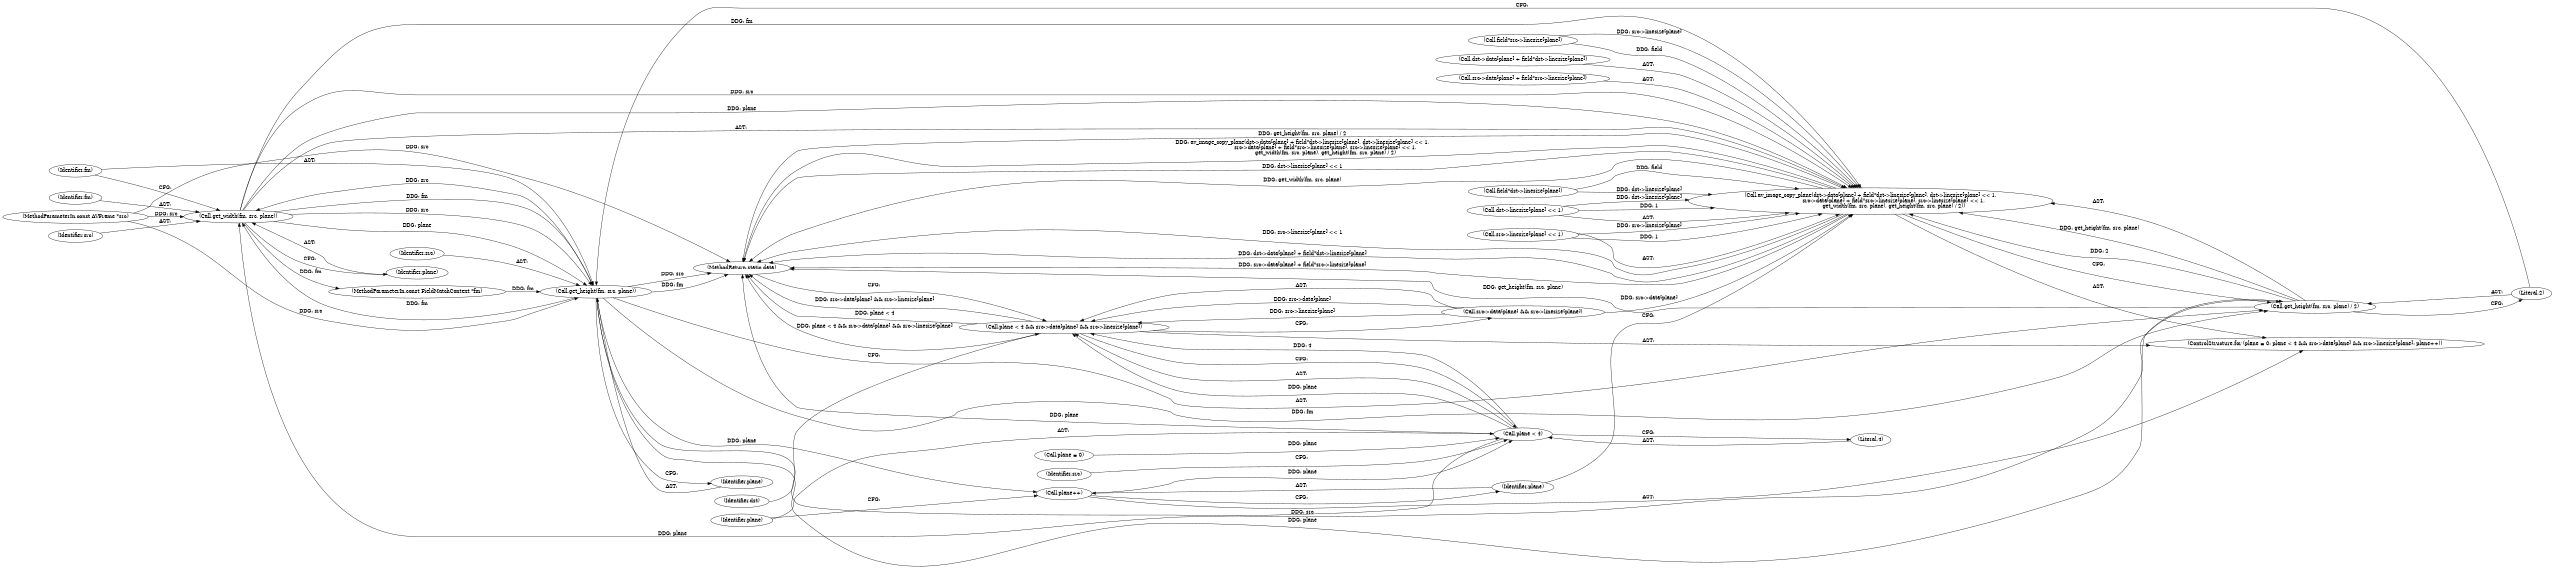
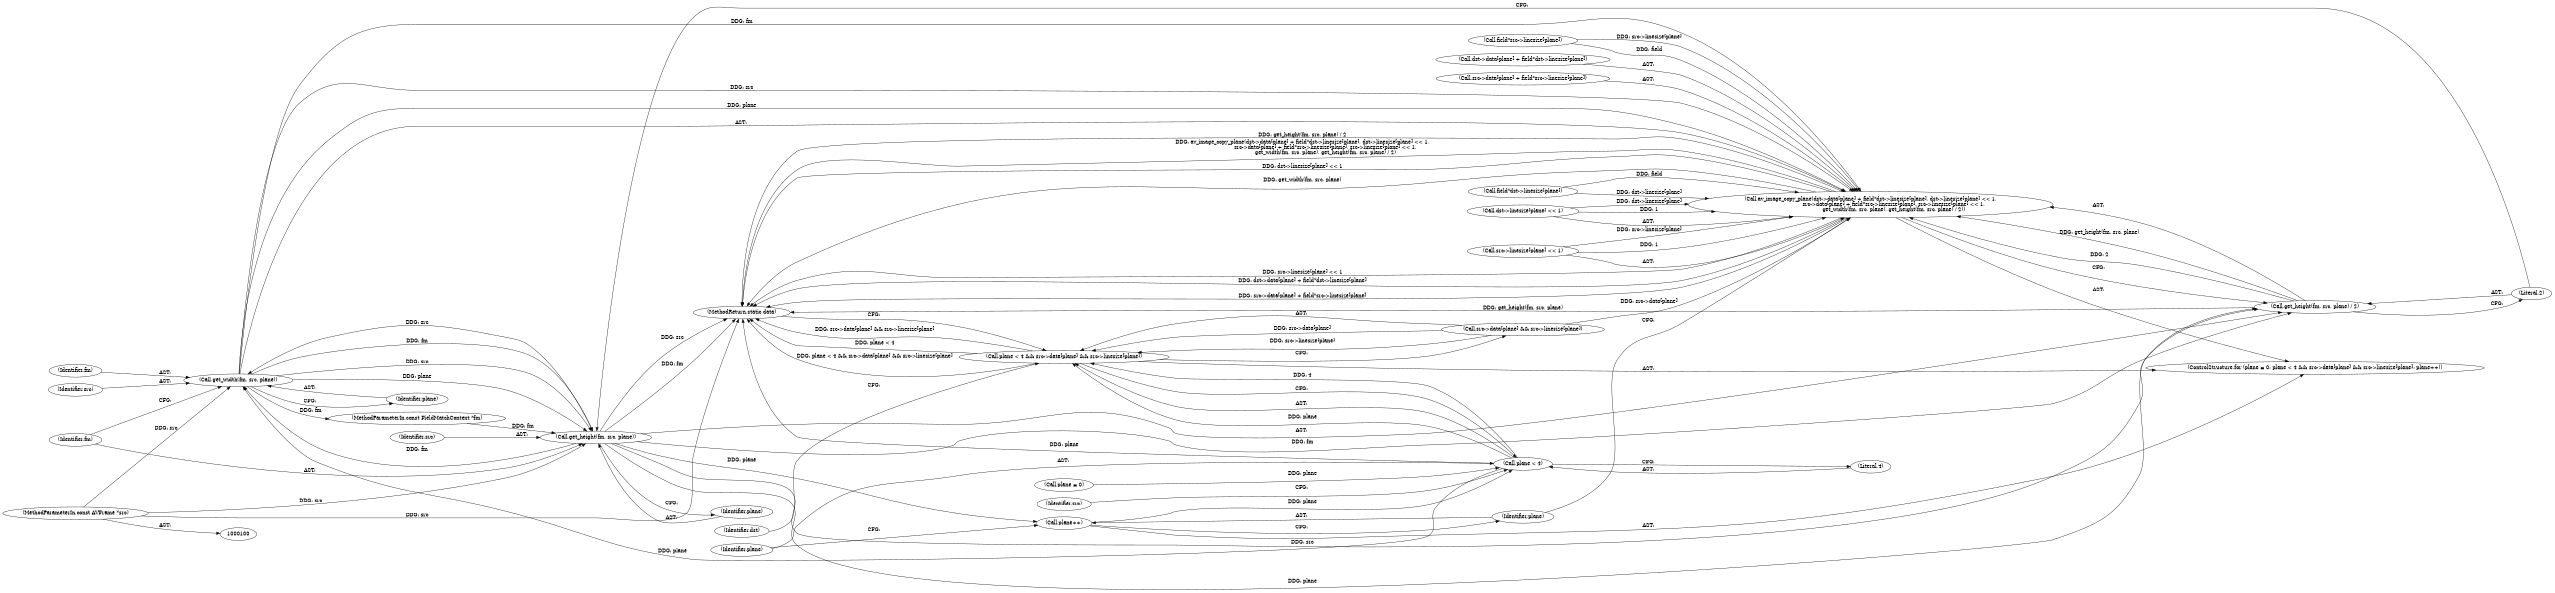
none -> (238, 534)
